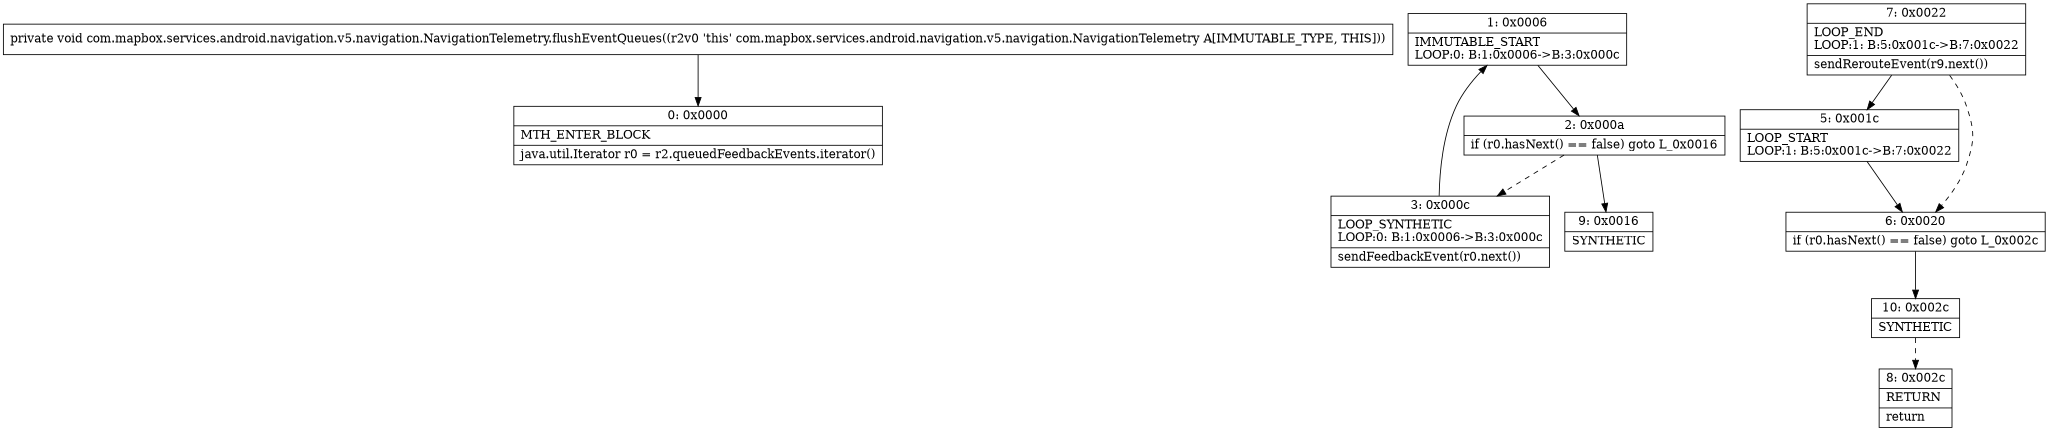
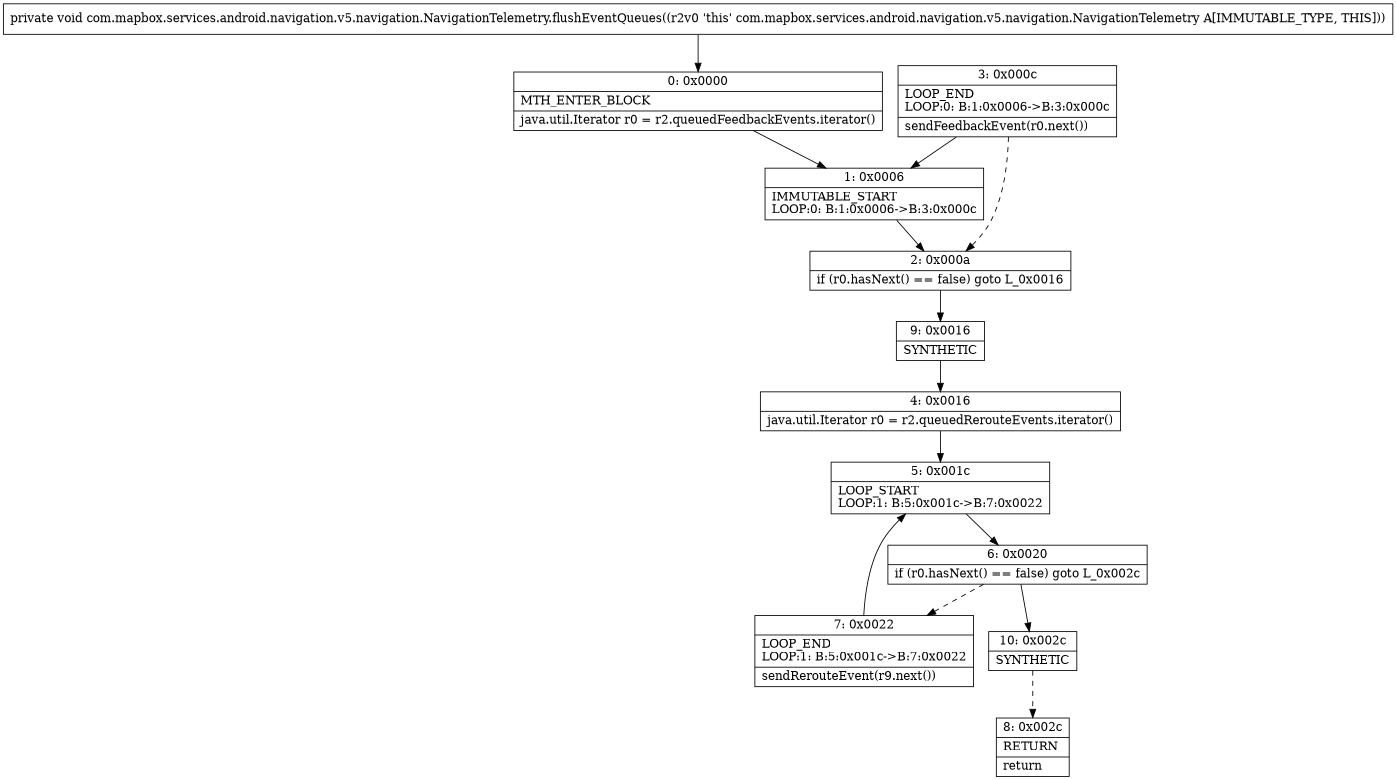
(1972, 142) -> (959, 598)
none -> (786, 147)
(1534, 173) -> (1001, 195)
(1395, 225) -> (940, 94)
none -> (940, 411)
